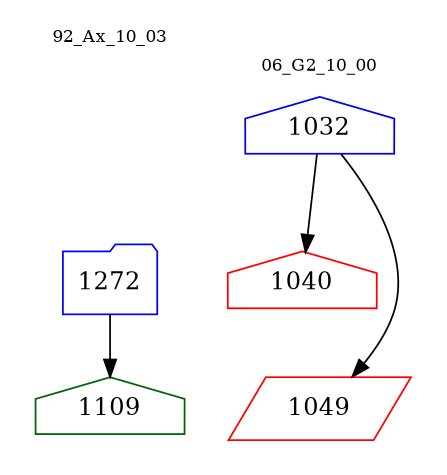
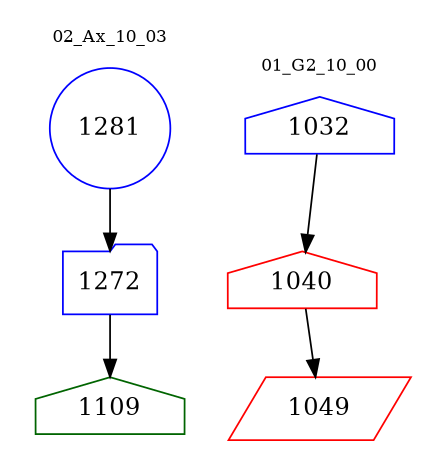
(110, 38) -> (110, 38)
(320, 66) -> (320, 66)
none -> (110, 128)
(395, 256) -> (309, 334)
